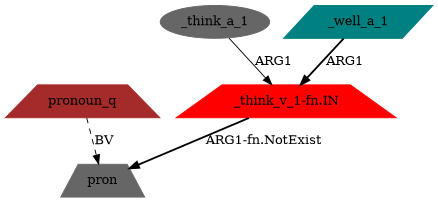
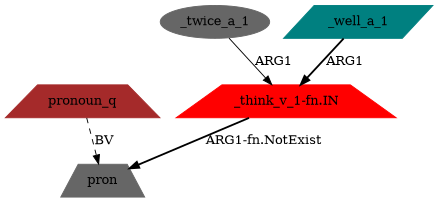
(215, 22) -> (215, 22)
